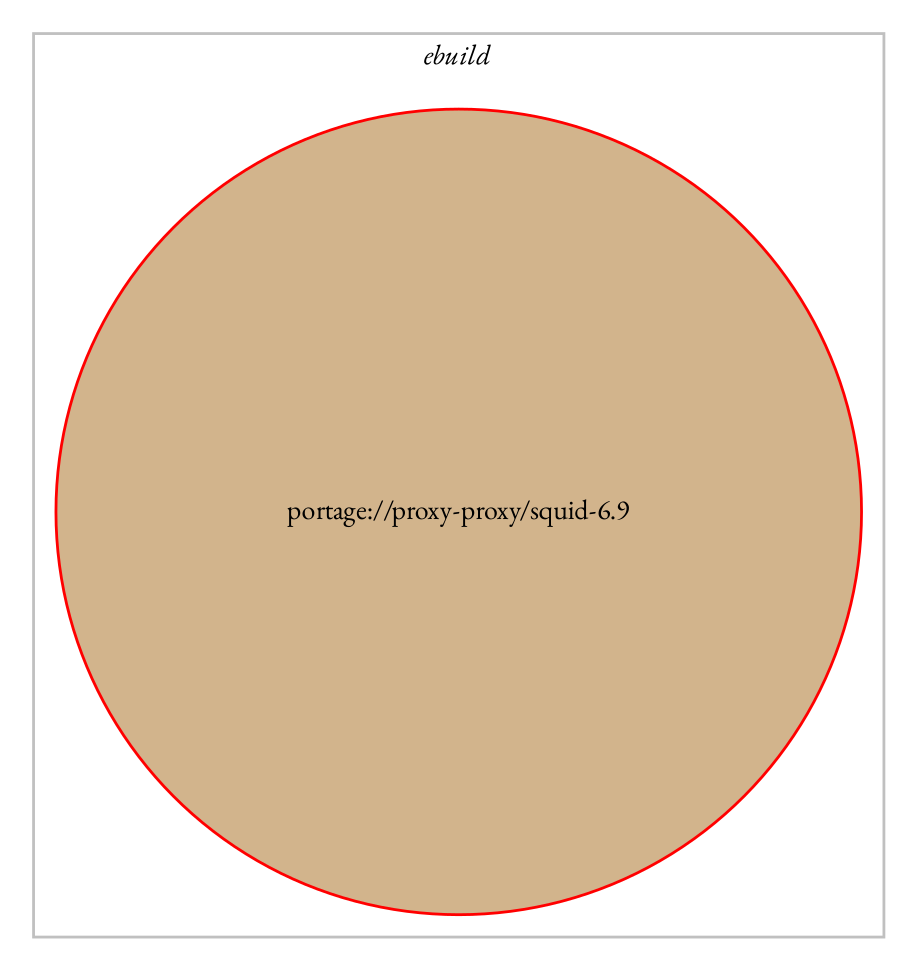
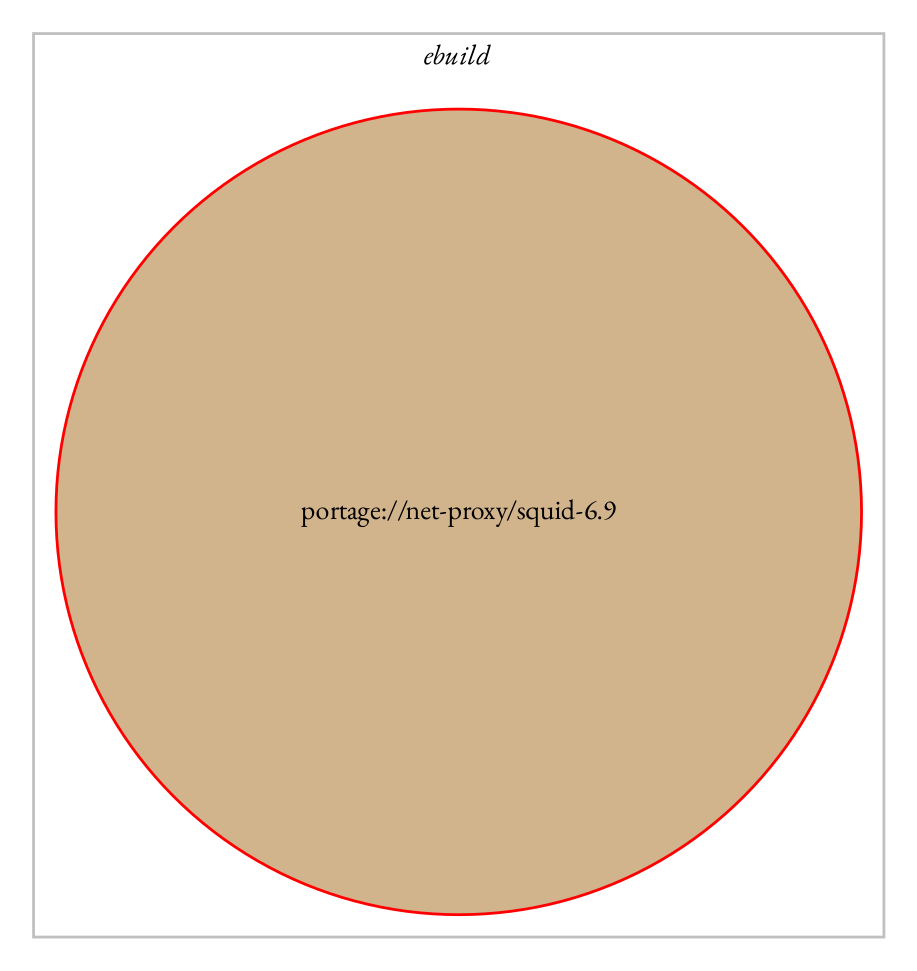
(459, 512) -> (459, 512)
